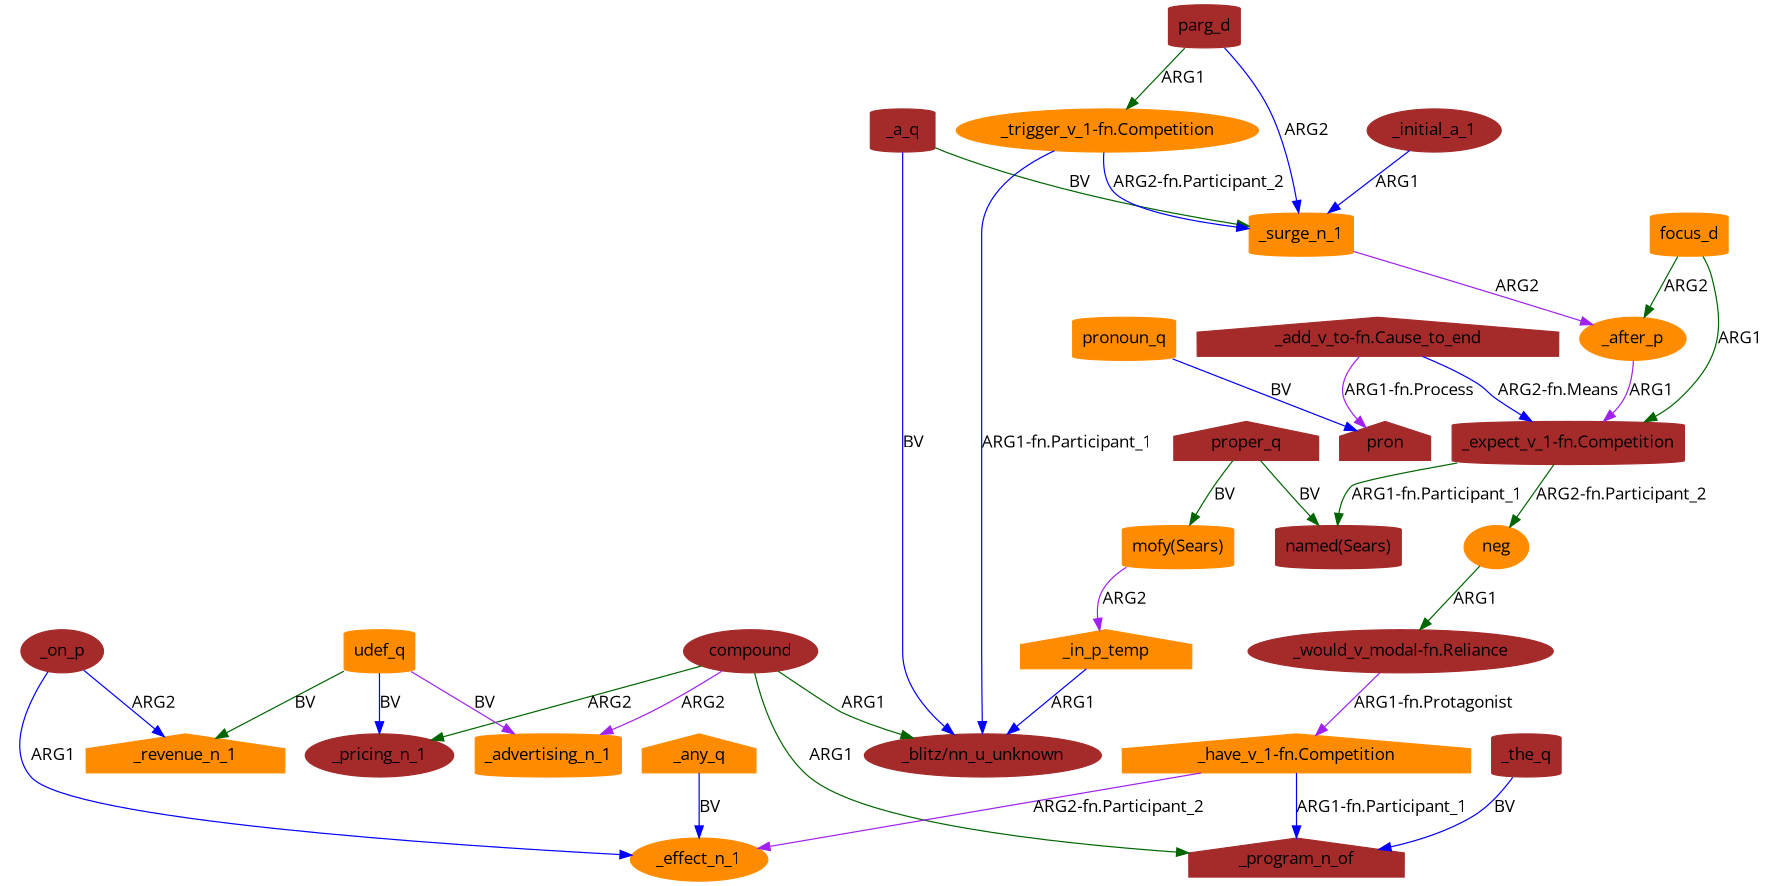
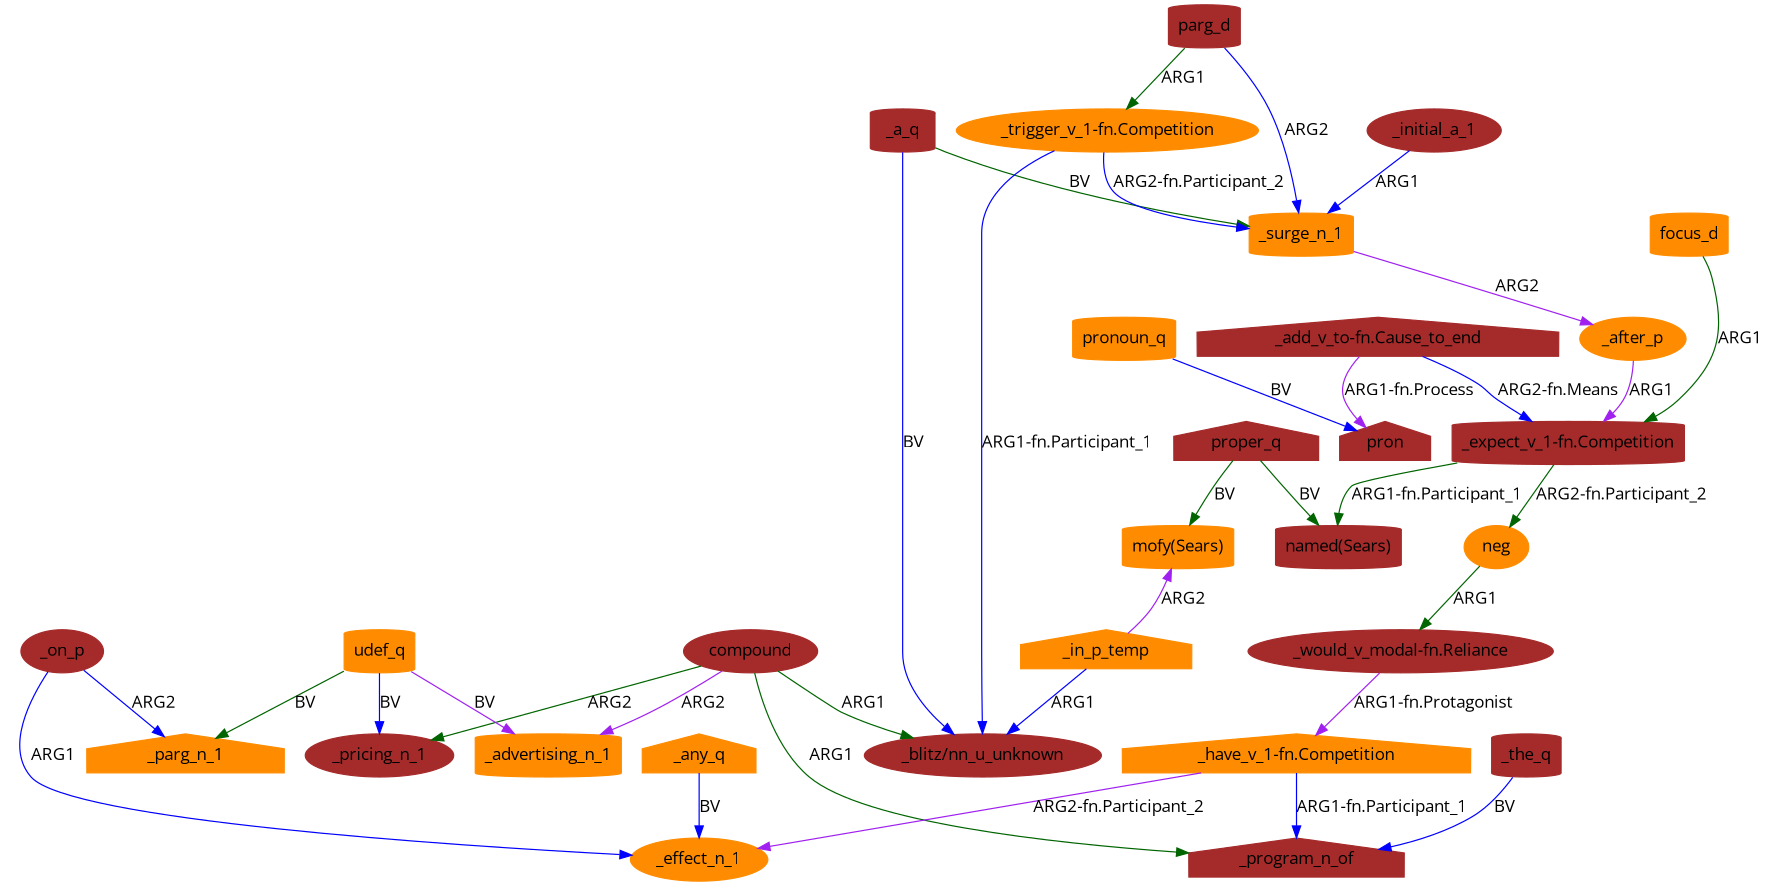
(1664, 282) -> none
(1104, 588) -> (1151, 609)
(186, 755) -> (186, 755)
